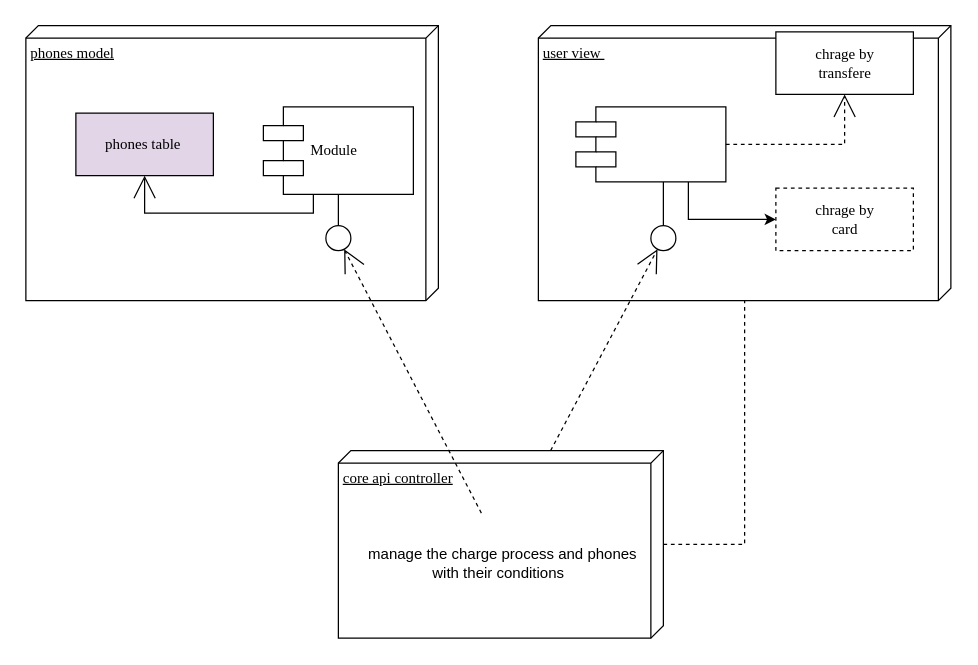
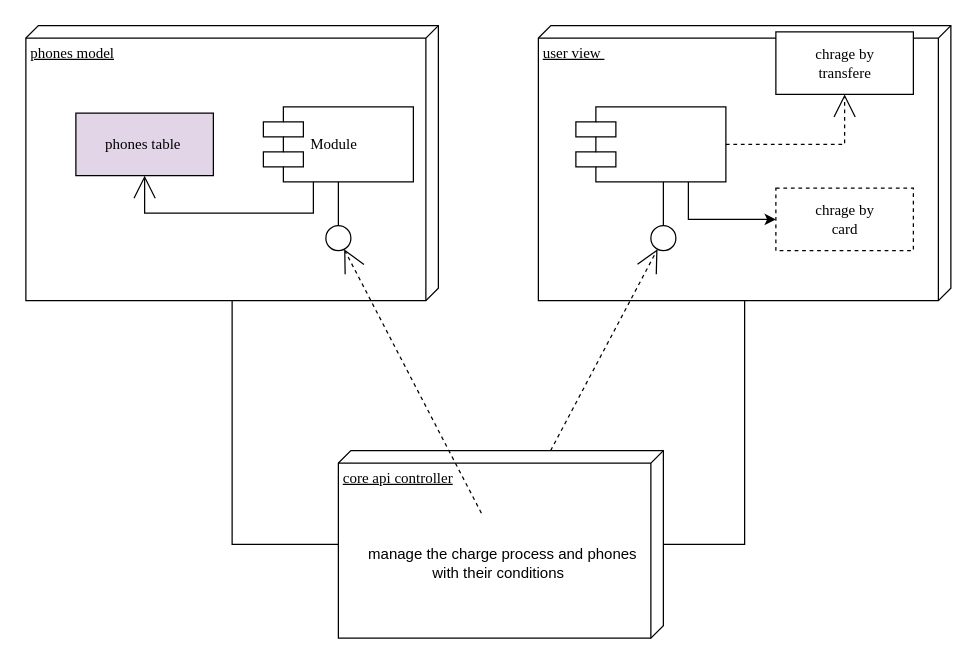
(338, 151) -> (338, 144)
(744, 462) -> (744, 462)
none -> (232, 476)
